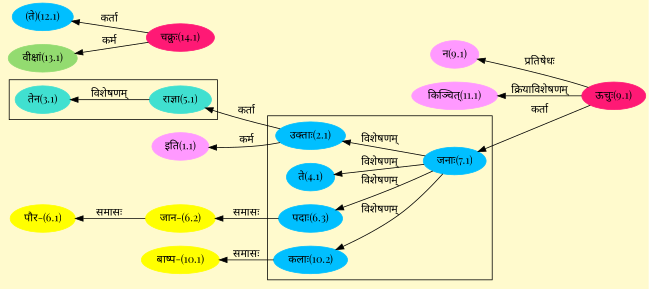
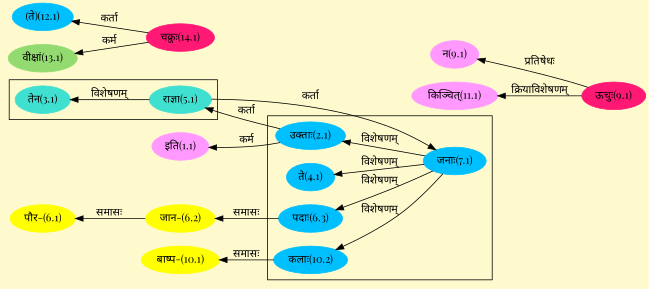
(538, 127) -> (323, 109)
